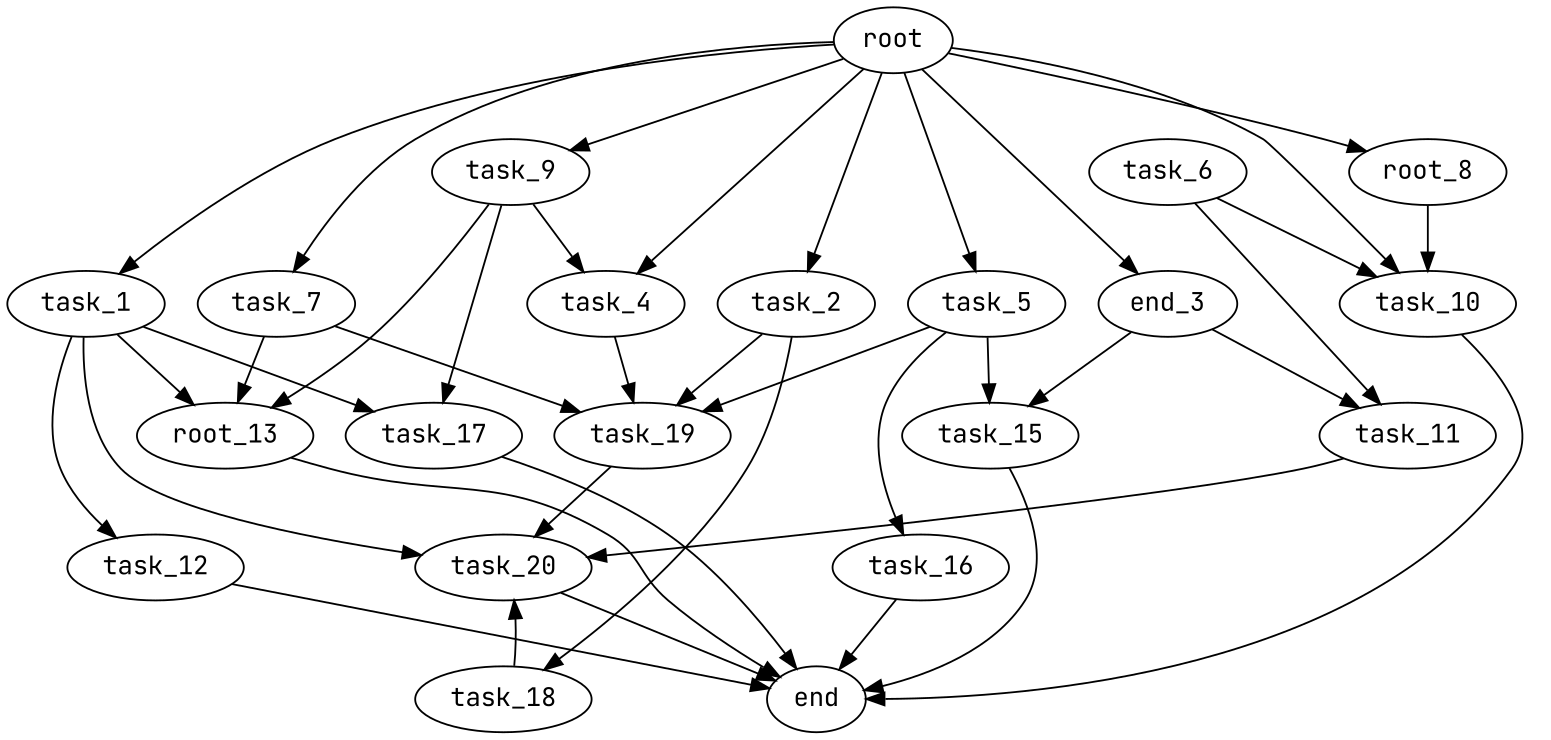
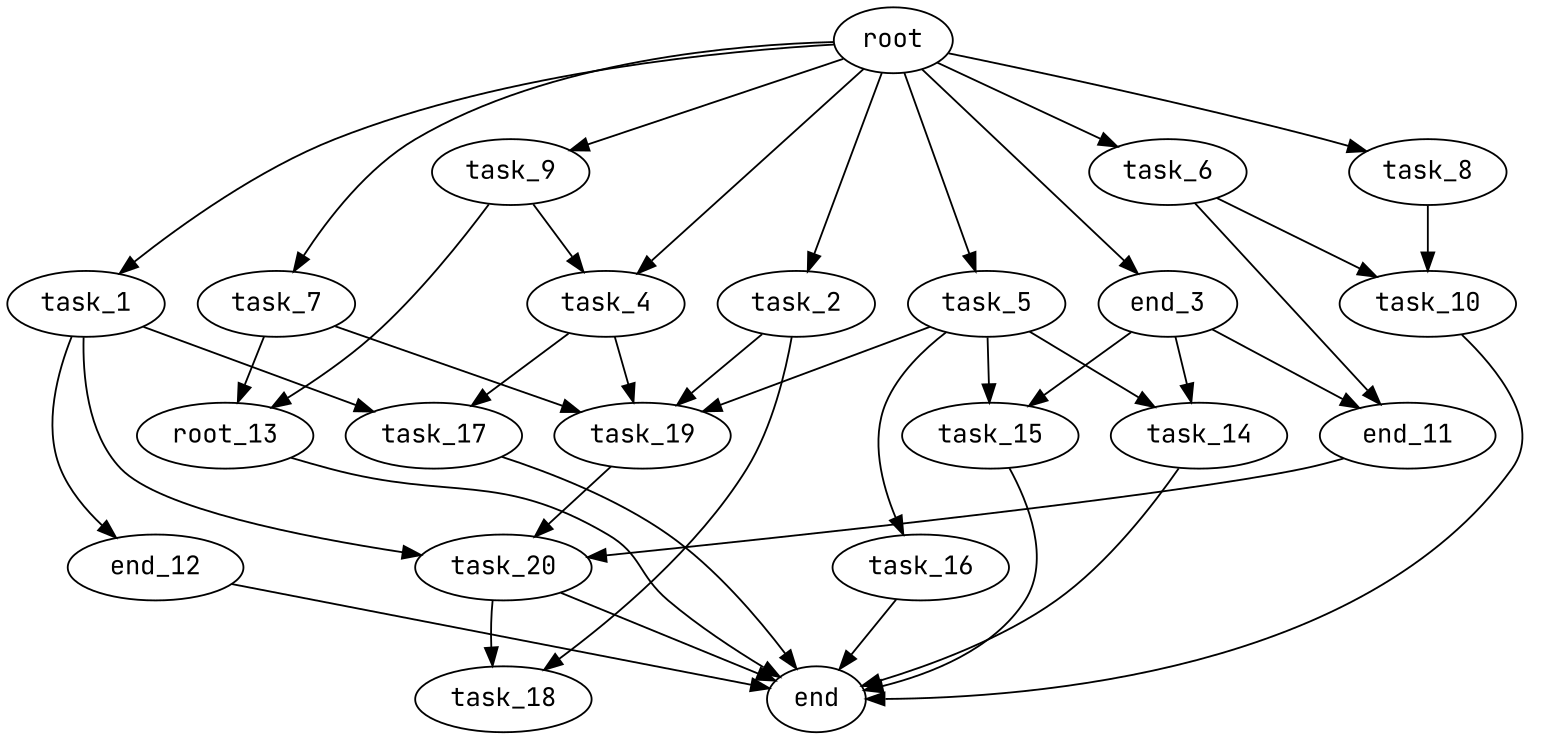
(1250, 132) -> (1019, 101)
(1428, 172) -> (1428, 172)
(475, 295) -> (528, 364)
(149, 364) -> none
none -> (1199, 436)
(1408, 436) -> (1408, 436)
(156, 567) -> (156, 567)
(515, 651) -> (491, 623)
